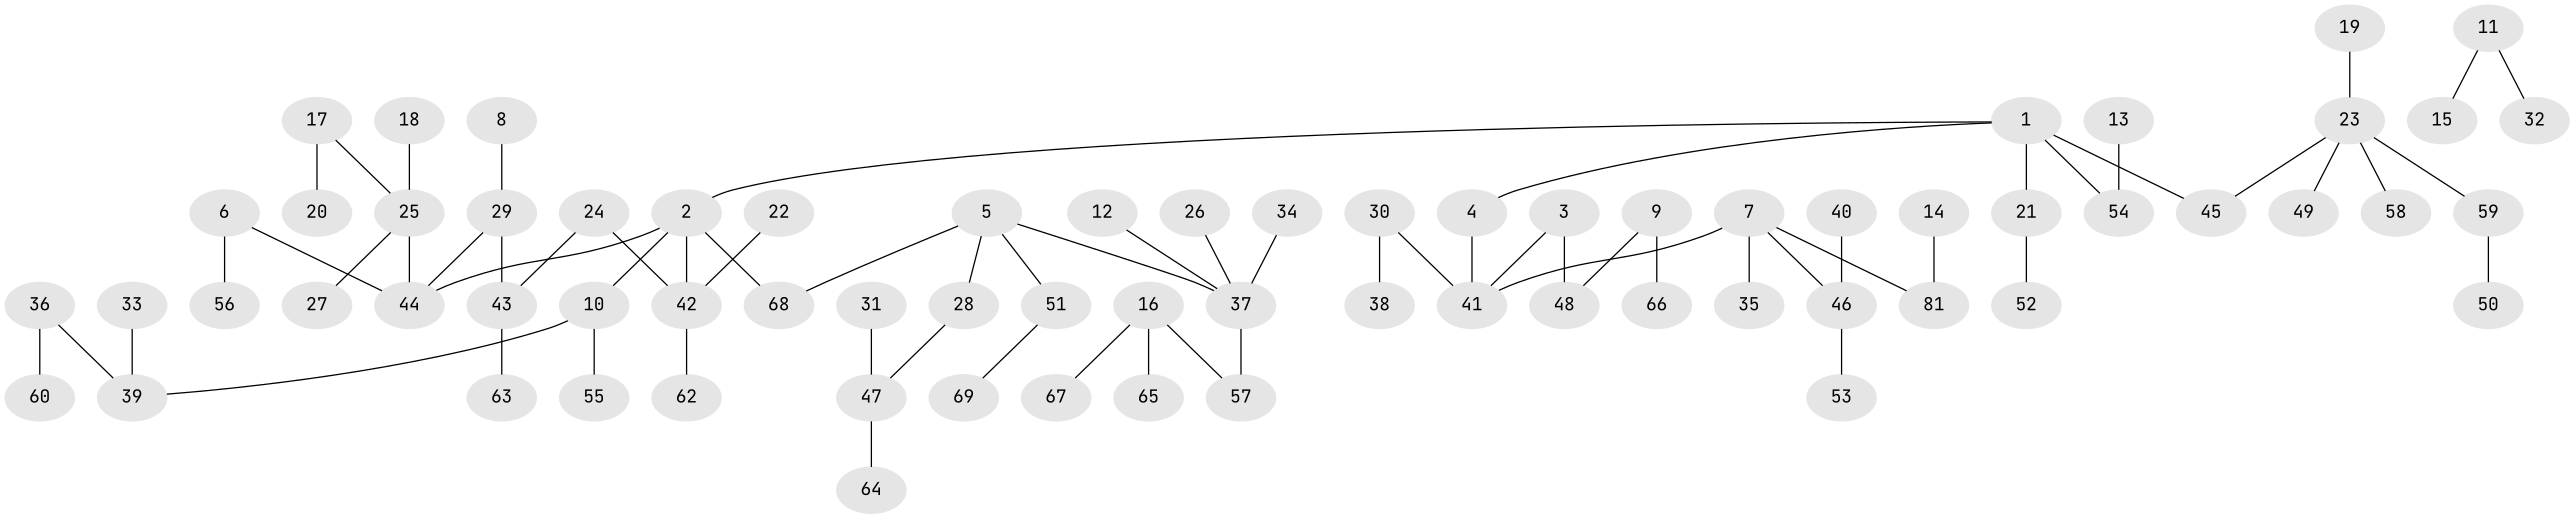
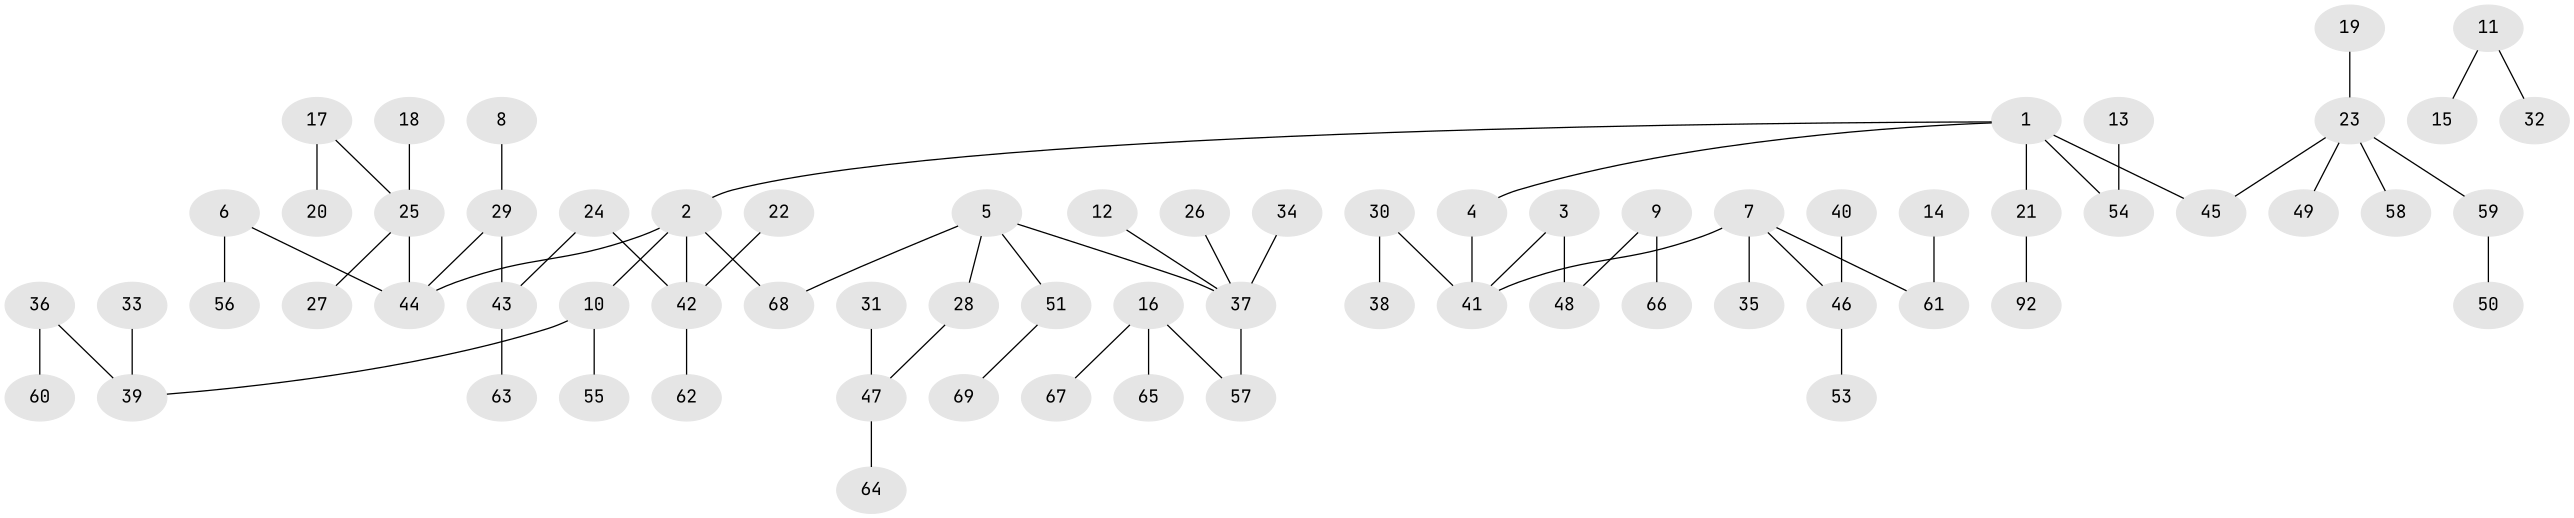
(1934, 305) -> (1934, 305)
(2026, 305) -> (2026, 305)
